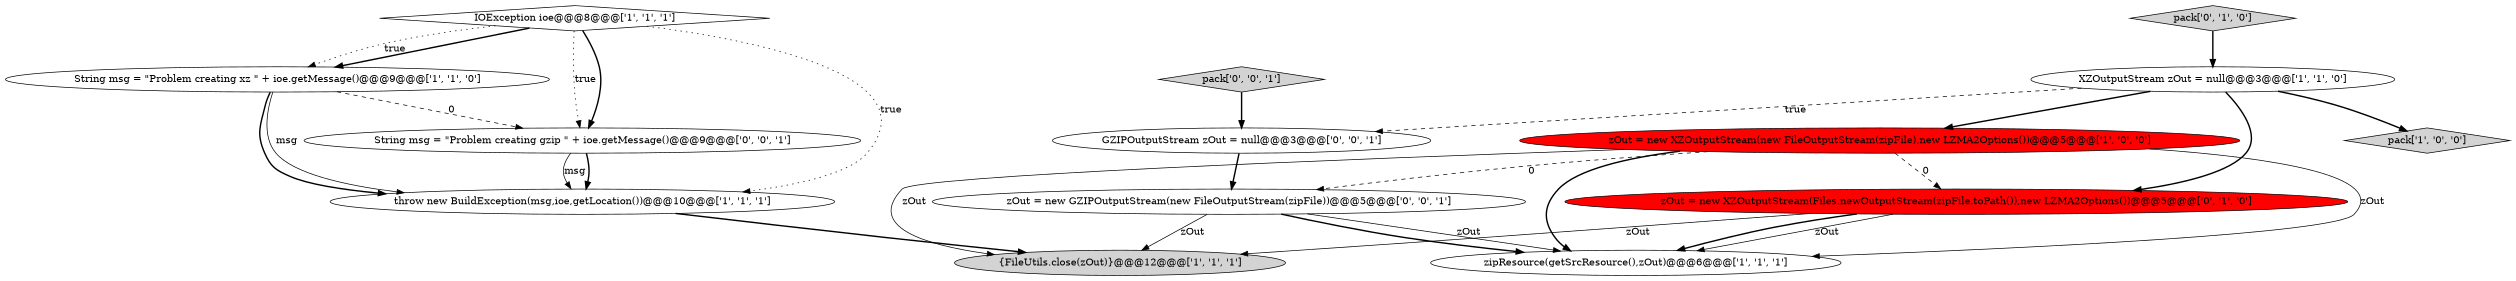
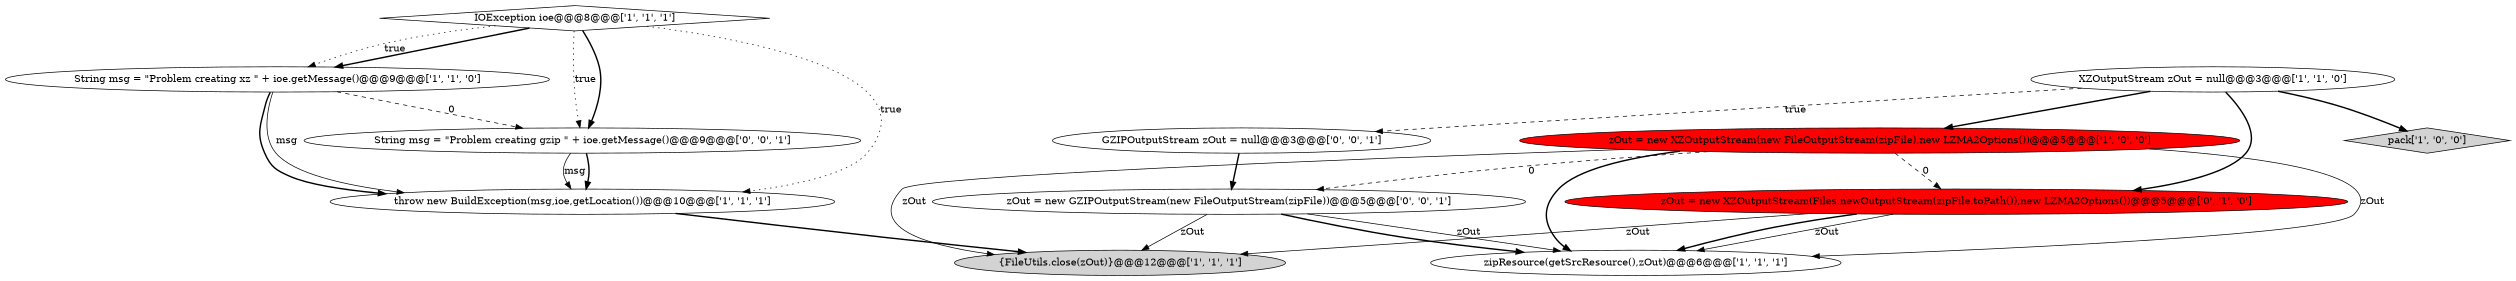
(2213, 18) -> none
(1242, 79) -> none
